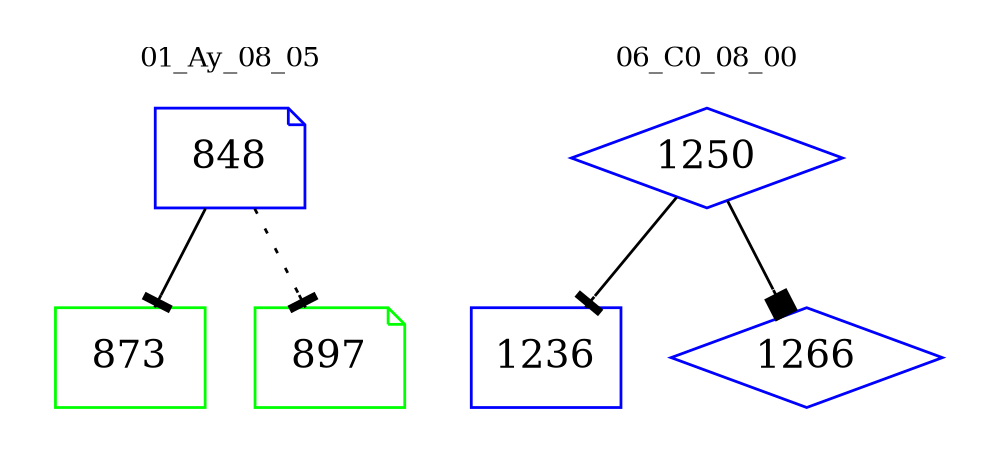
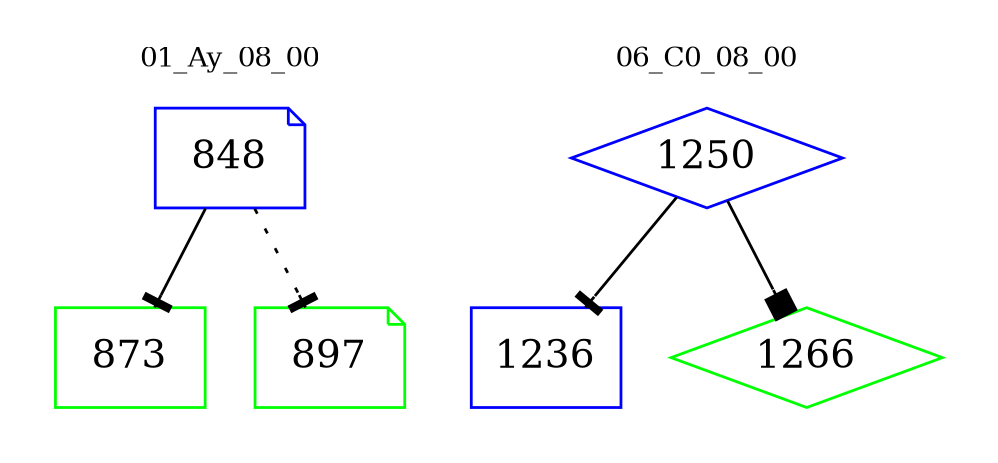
(230, 60) -> (230, 60)
(807, 358) -> (807, 358)
